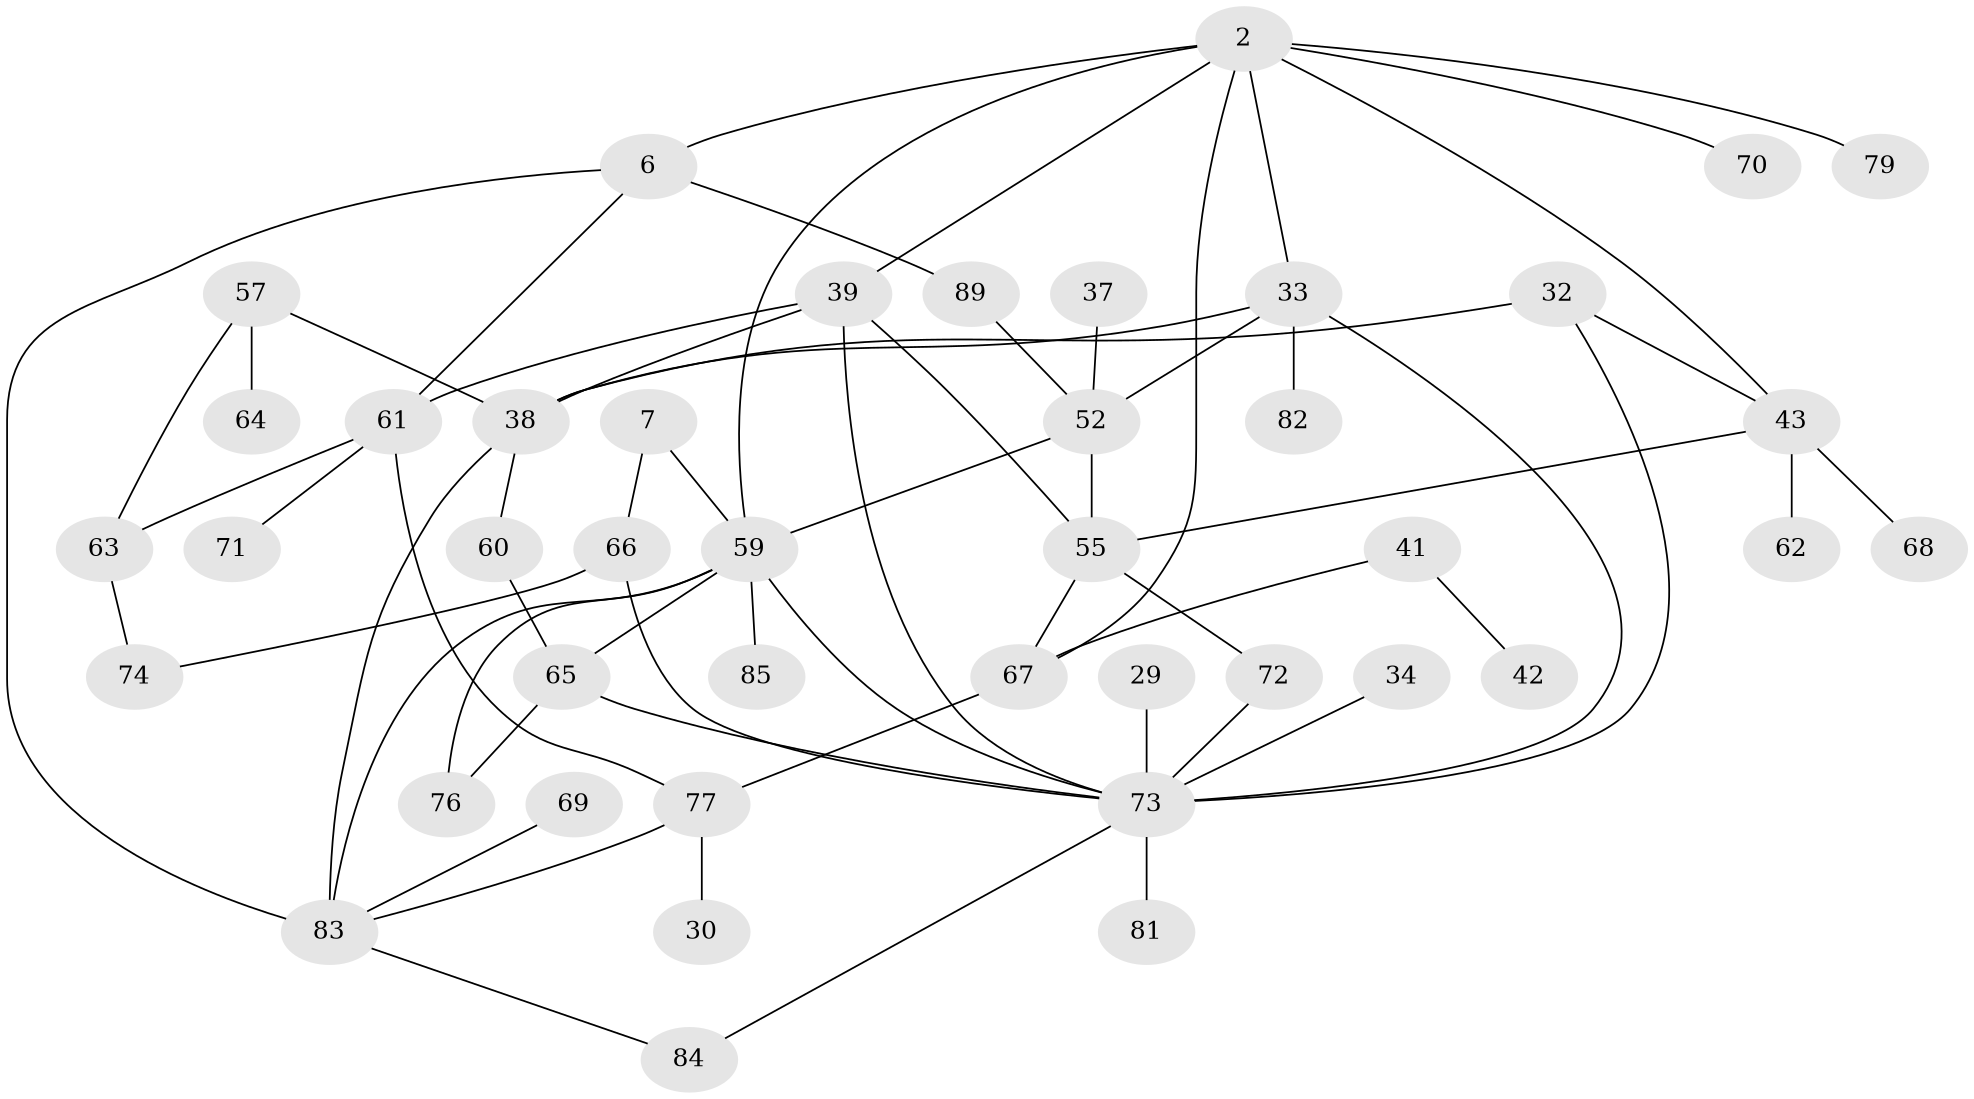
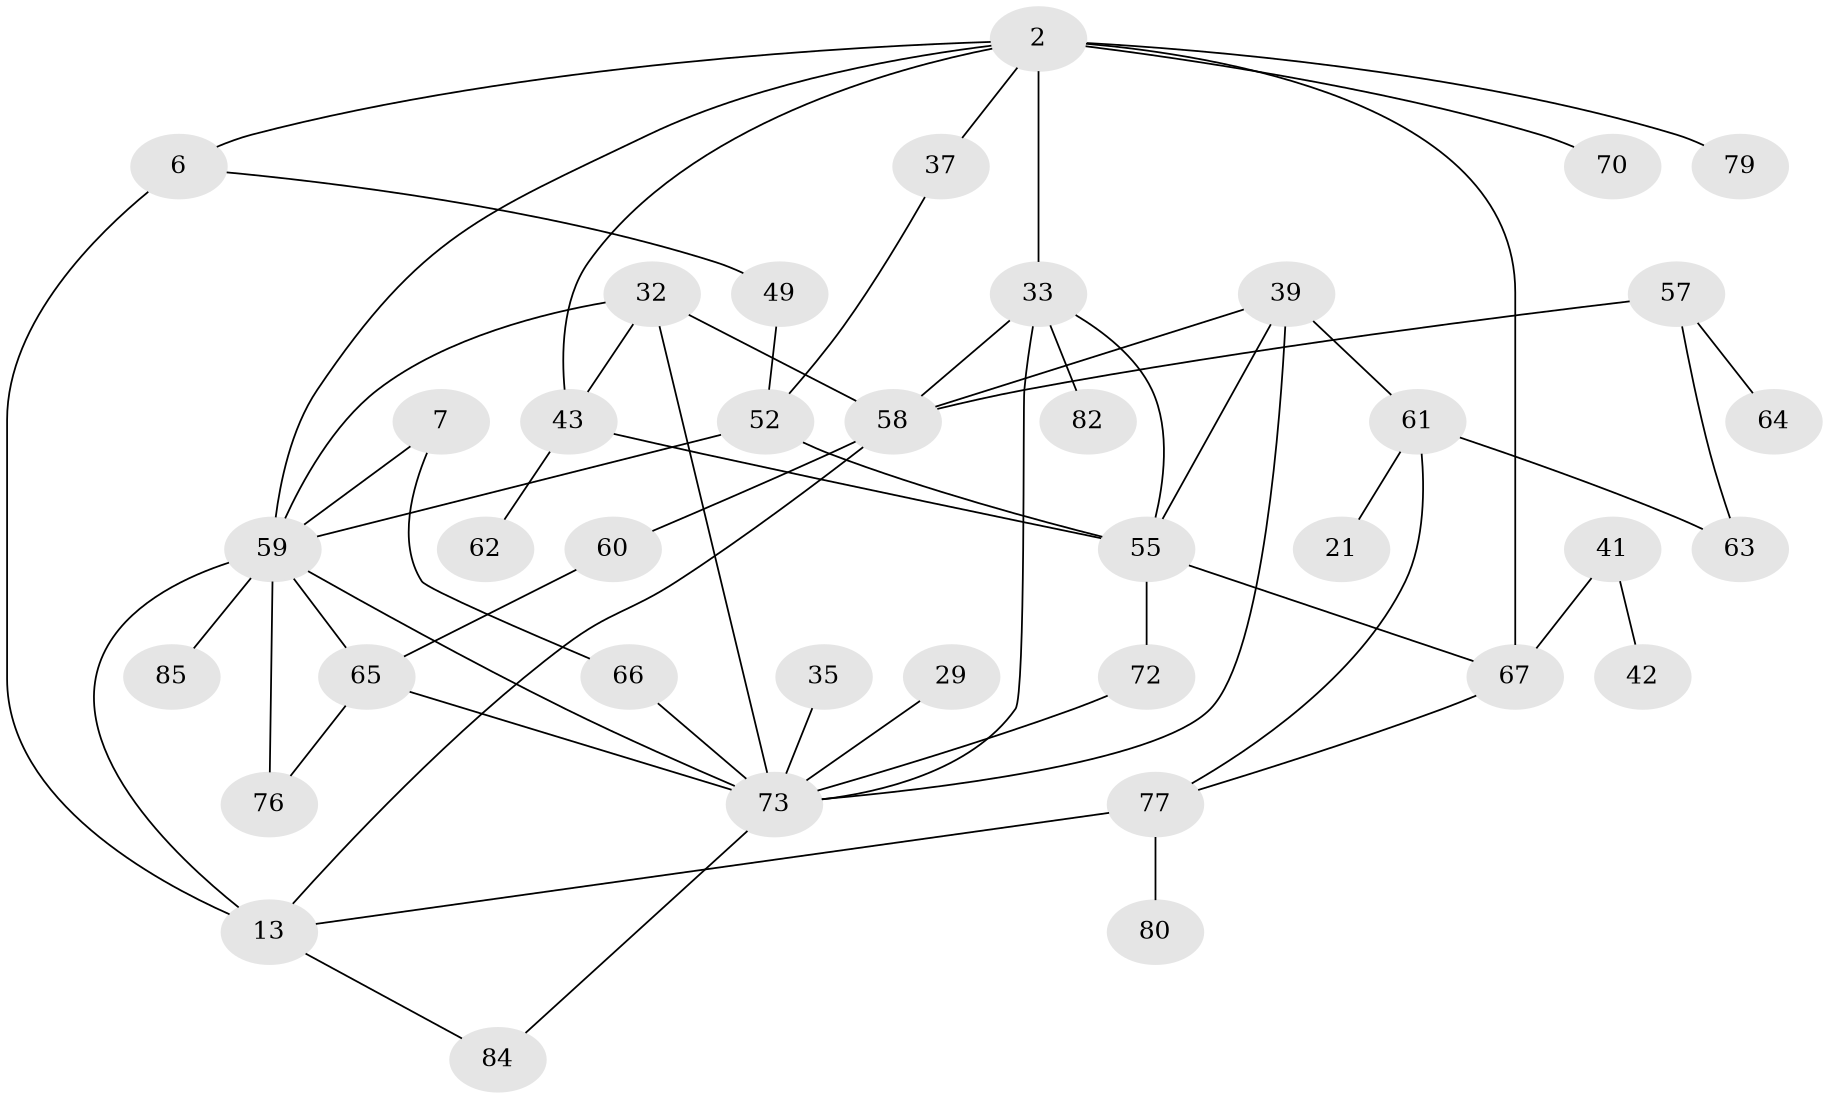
(1044, 167) -> (990, 103)
(521, 294) -> none
(971, 294) -> (780, 294)
(1183, 364) -> (1156, 400)
none -> (414, 366)
(521, 422) -> (893, 422)
(232, 549) -> (1342, 549)
(1919, 549) -> none
(135, 677) -> none
(1402, 677) -> (824, 677)
(574, 805) -> none
(330, 932) -> (269, 932)
(702, 932) -> (1155, 932)
(1147, 932) -> none
